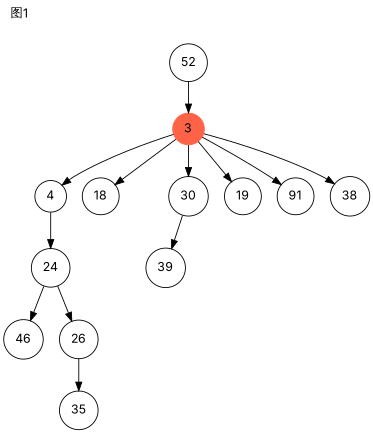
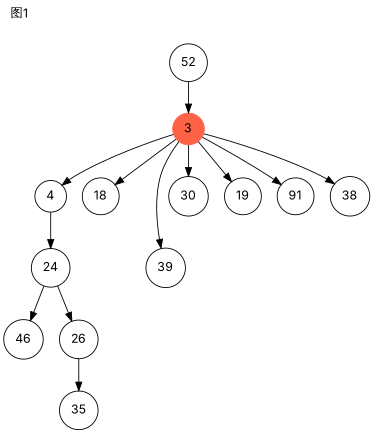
(178, 228) -> (158, 188)
